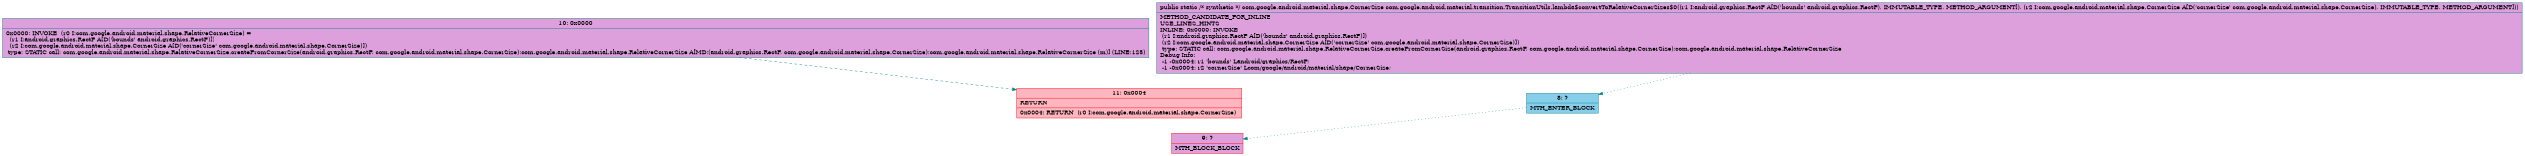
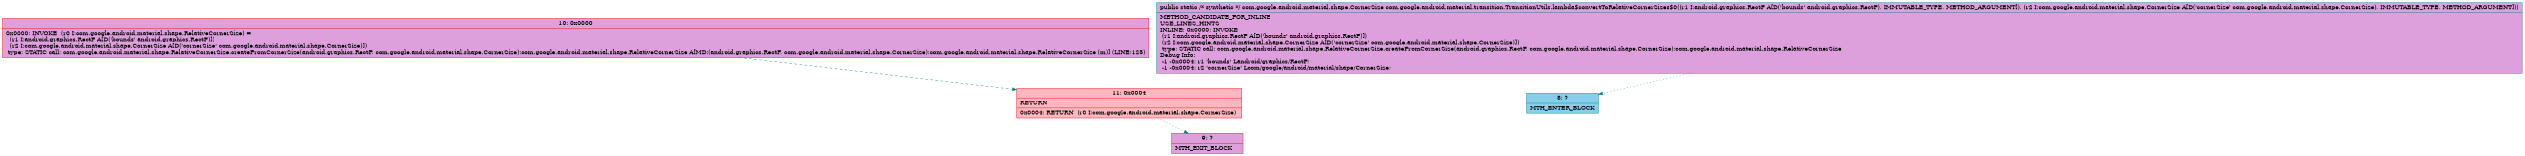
(576, 38) -> (576, 38)
(1387, 123) -> (1171, 125)
(1207, 148) -> (1204, 148)
